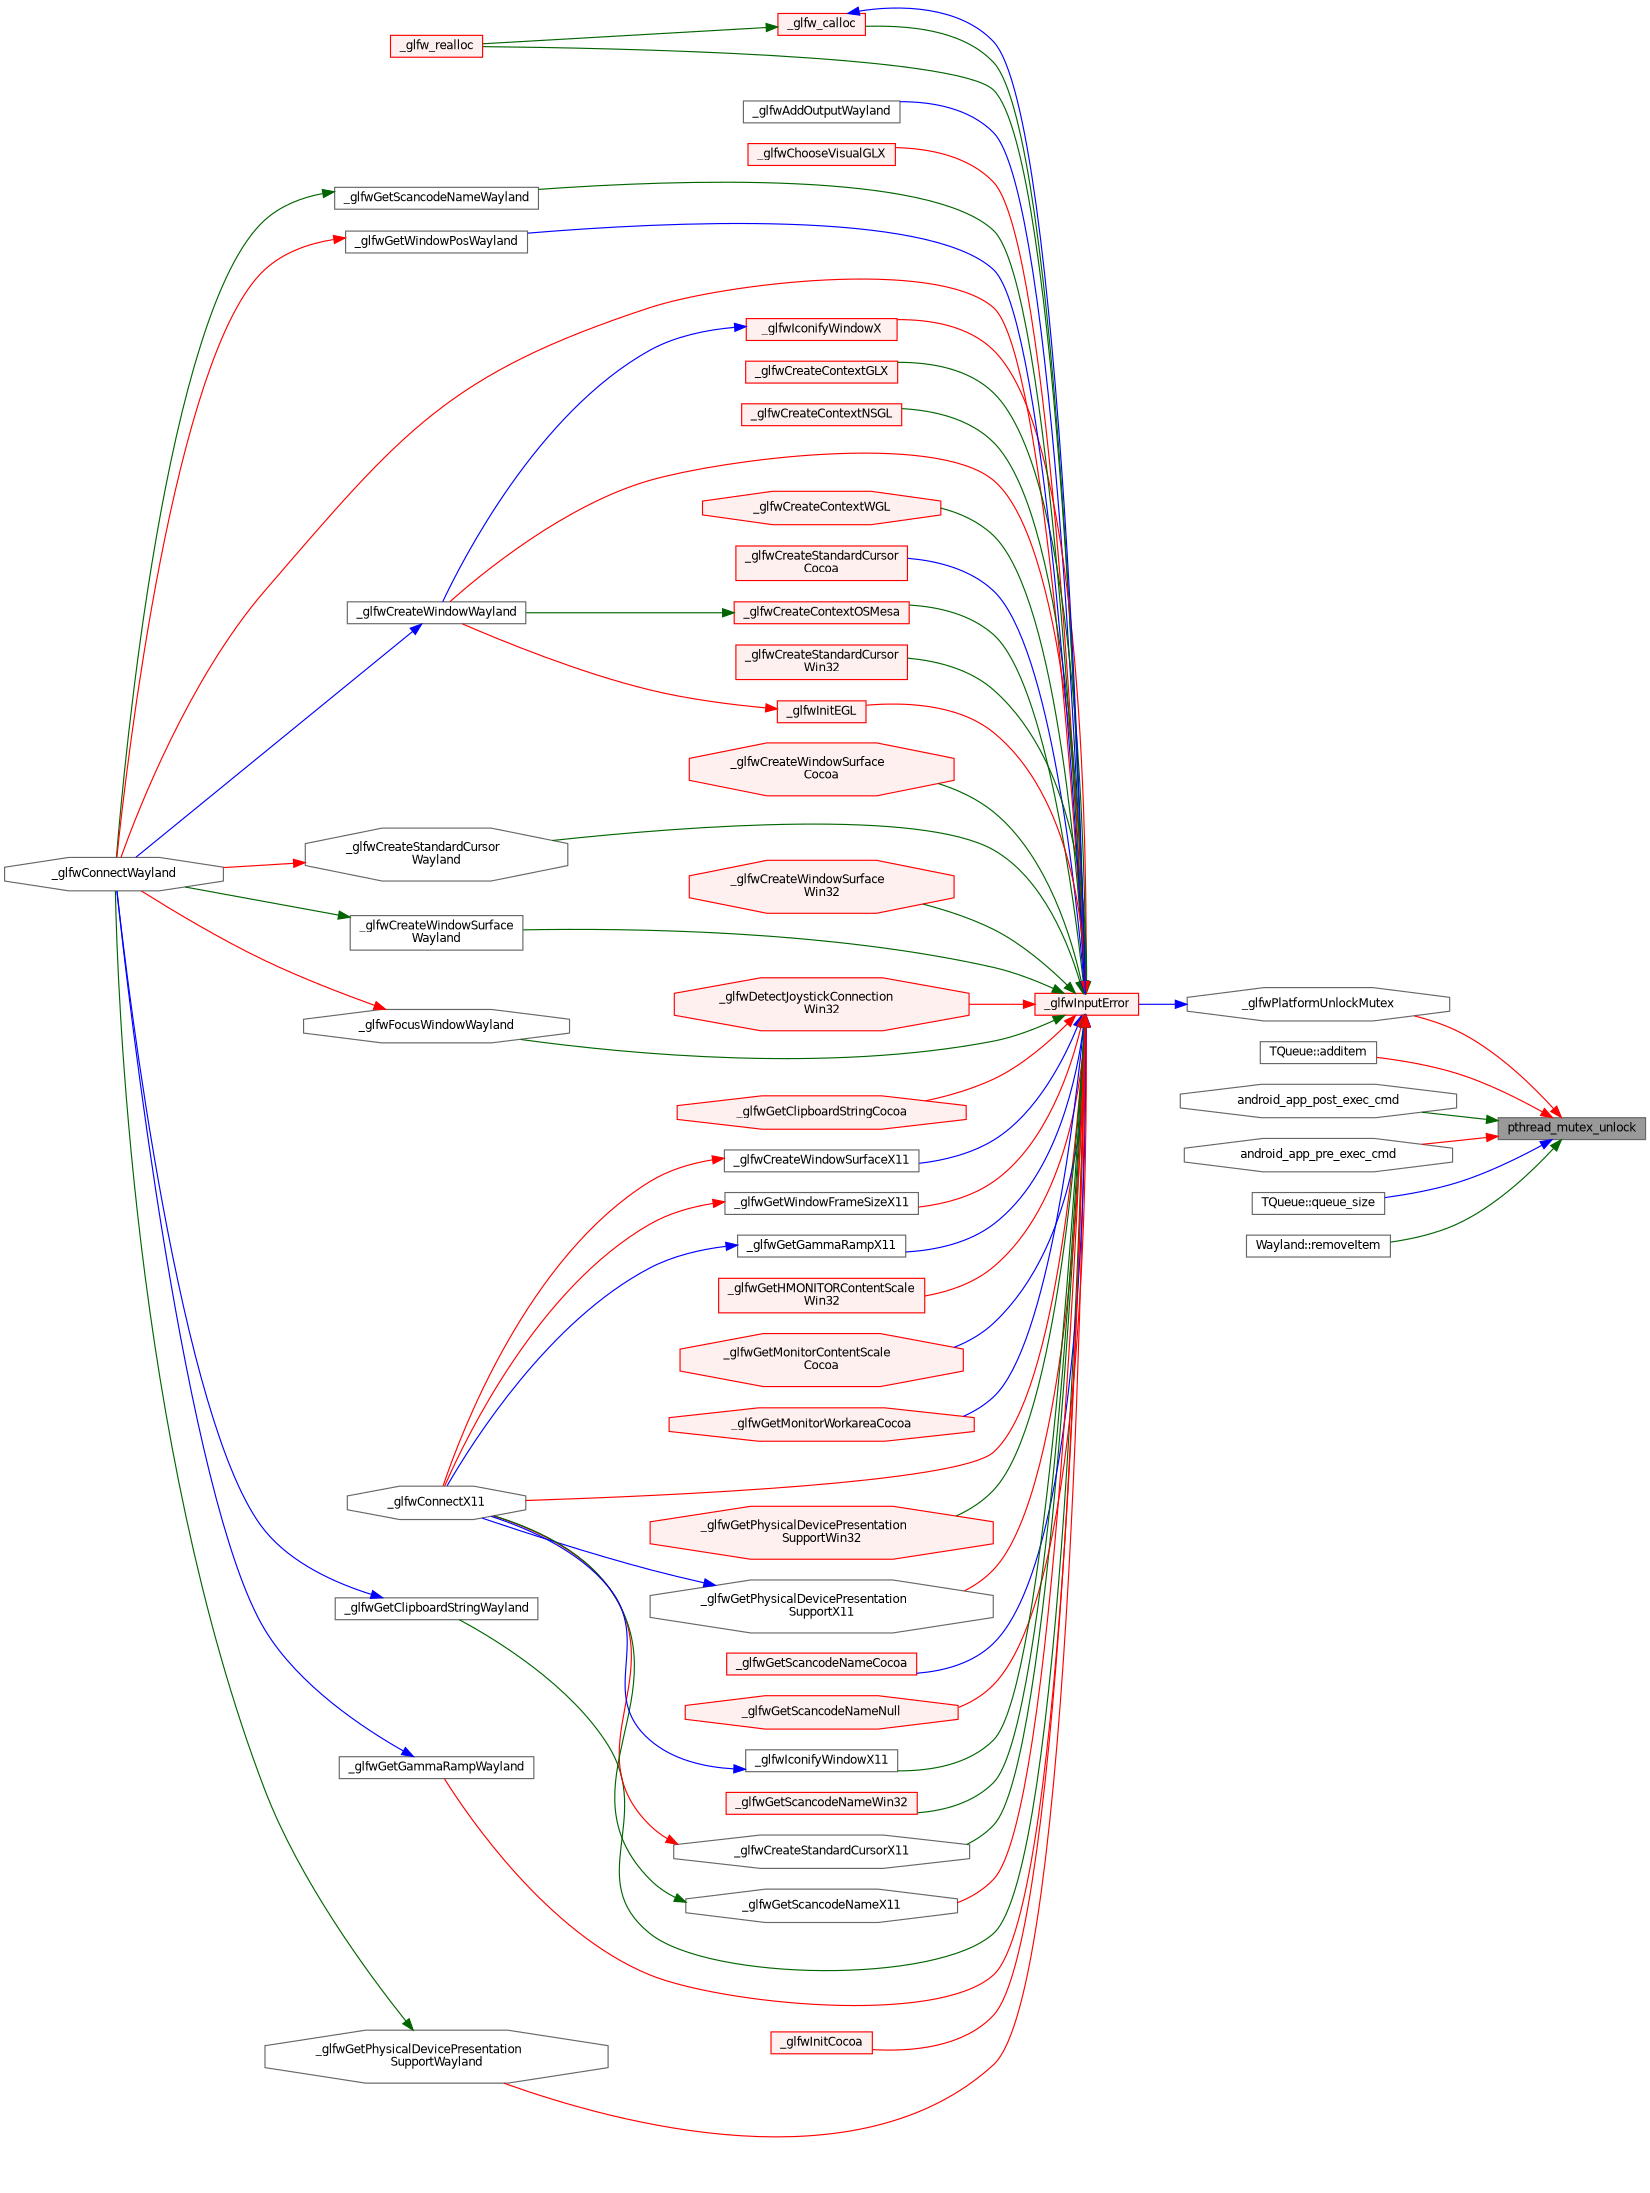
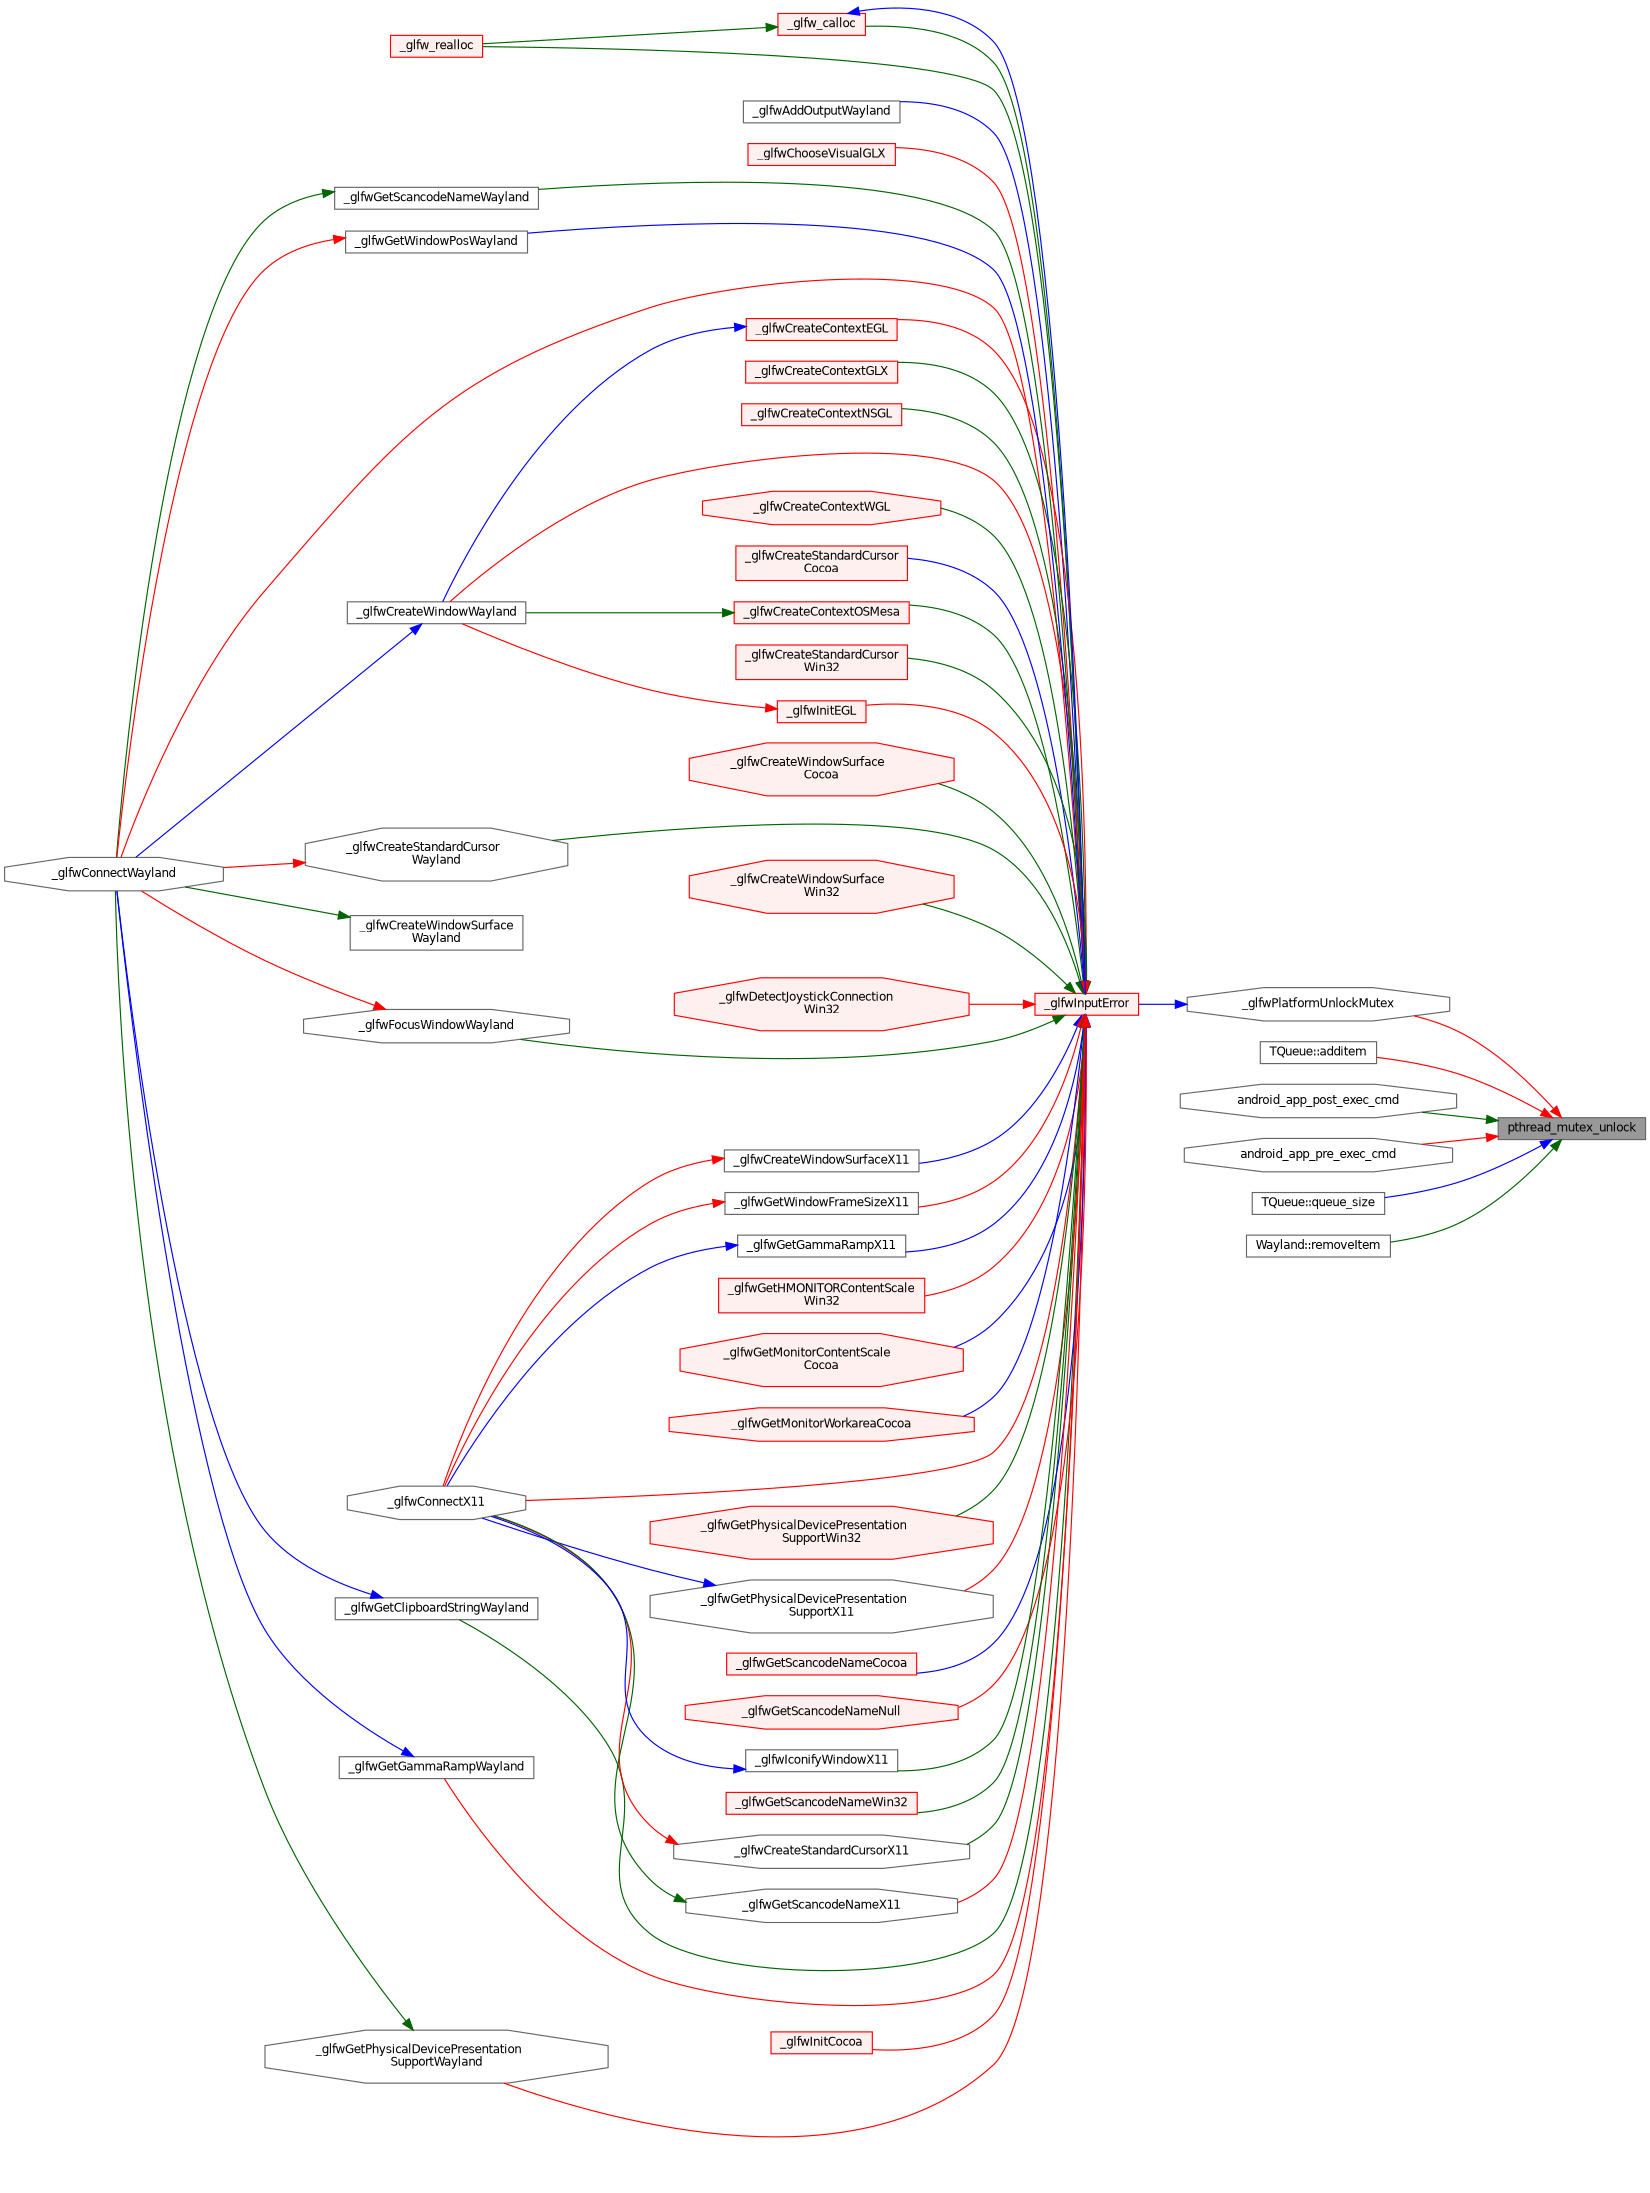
(822, 330) -> (822, 330)
(791, 938) -> none
(822, 1112) -> none
